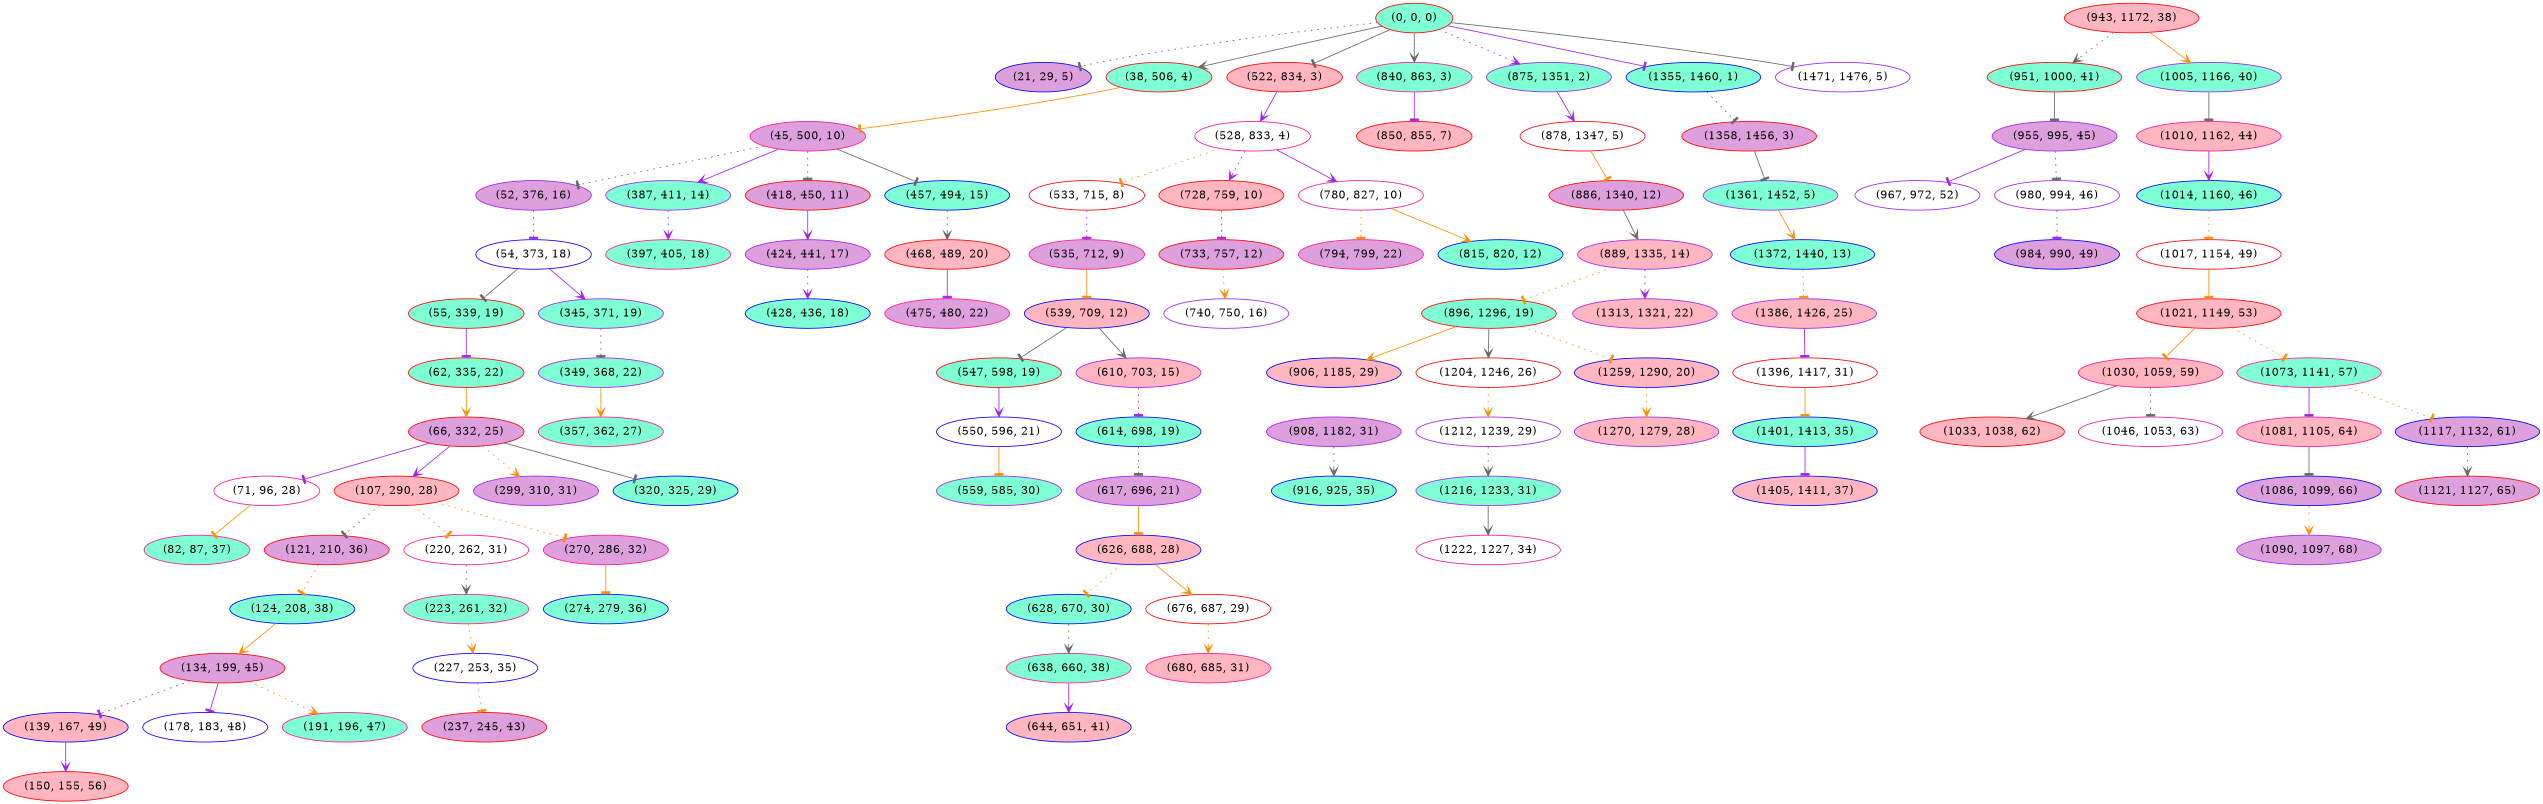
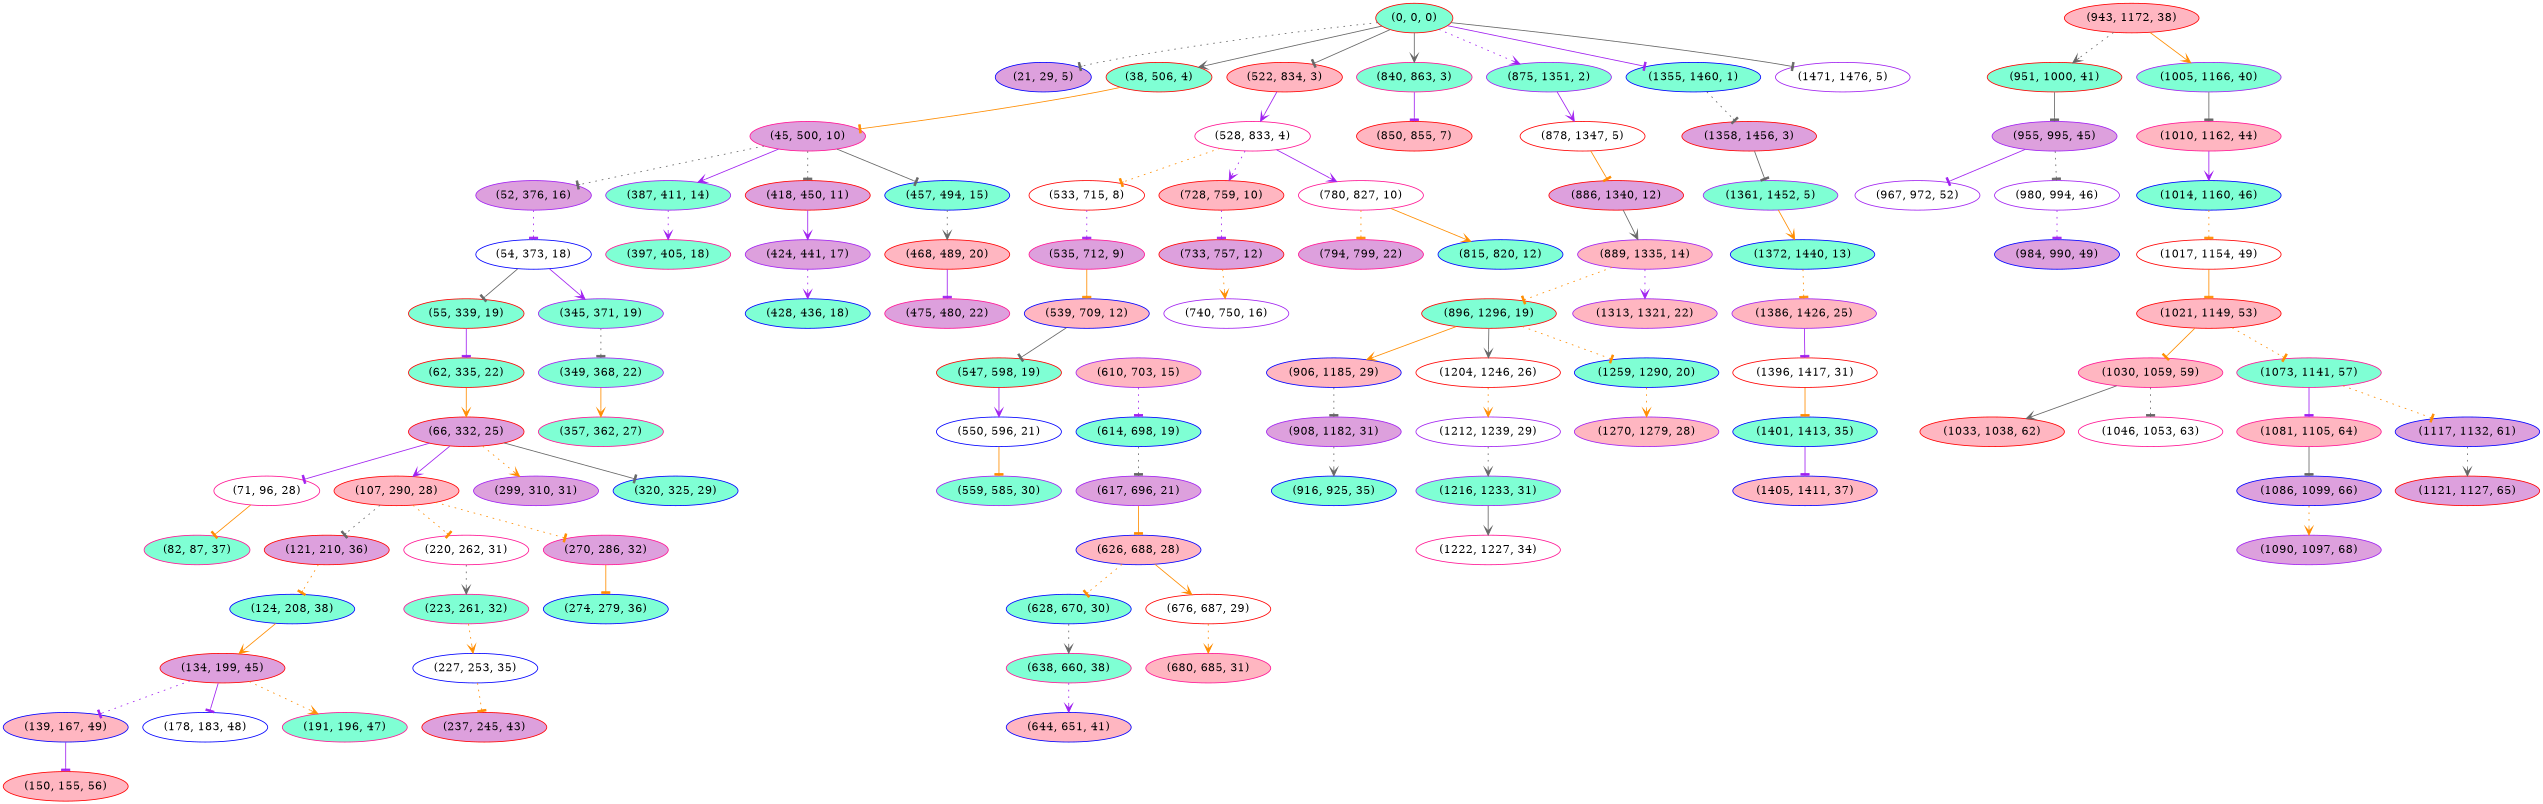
(1110, 340) -> none
(1647, 373) -> (1647, 373)
none -> (1334, 400)
(1069, 694) -> (1069, 694)
(66, 755) -> (66, 755)
